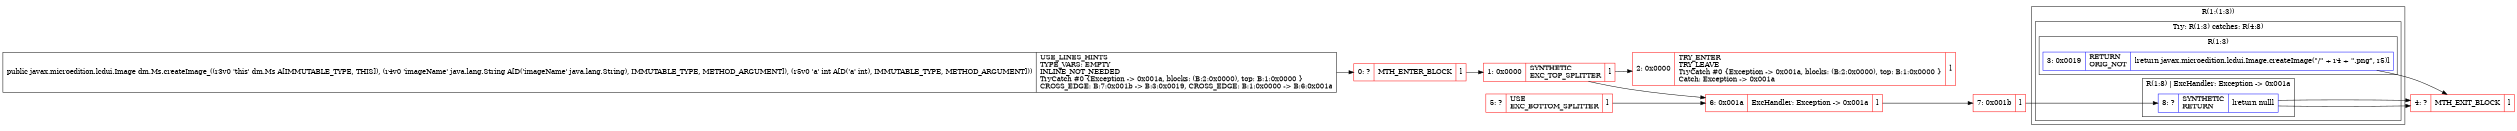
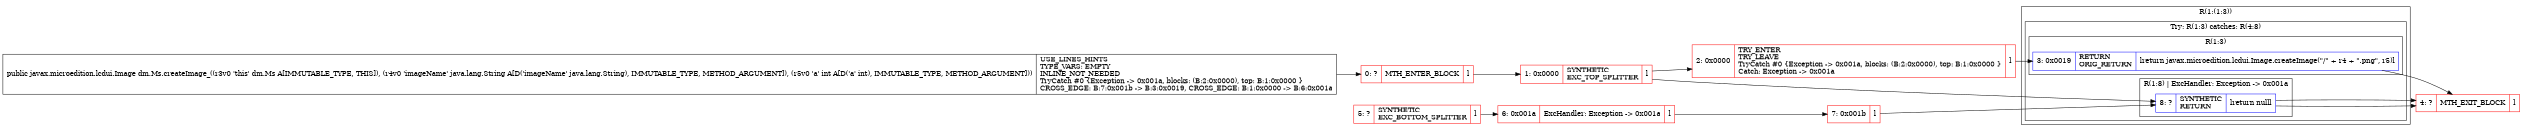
none -> (2022, 61)
(2108, 65) -> (2106, 65)
(1644, 91) -> (1901, 92)
(1518, 99) -> (1399, 110)
